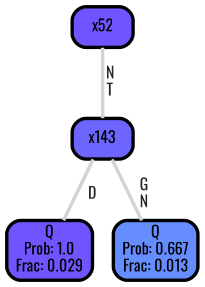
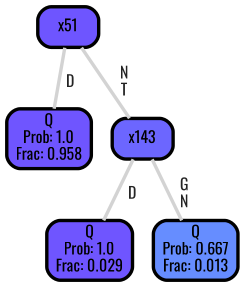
(103, 27) -> (68, 27)
none -> (49, 139)
